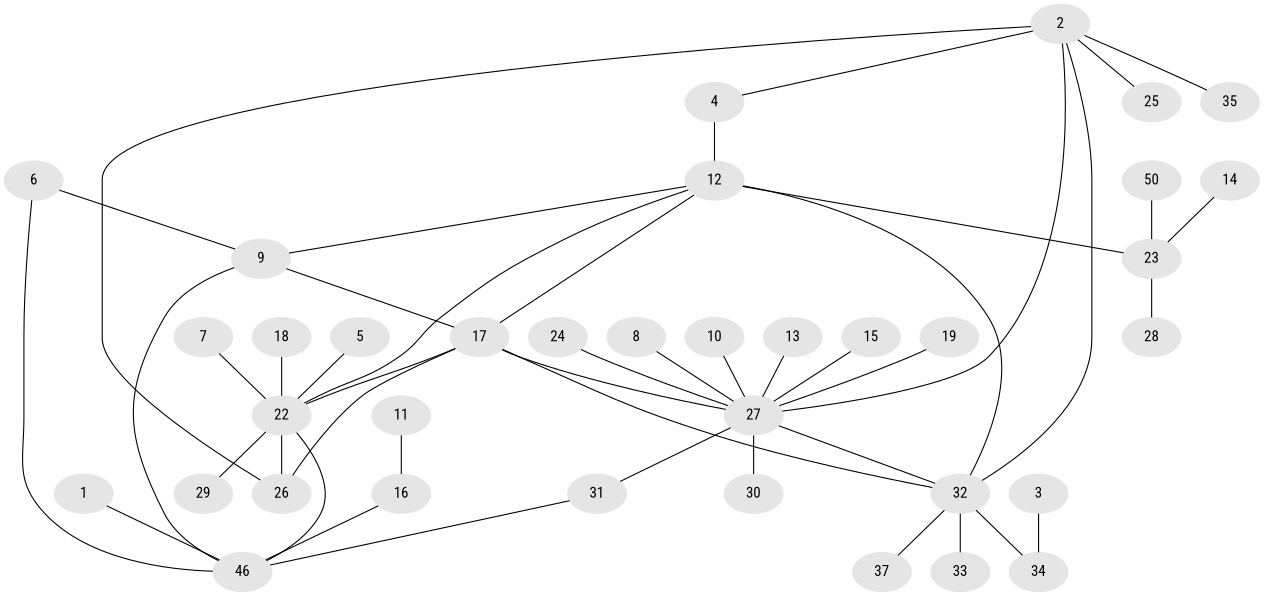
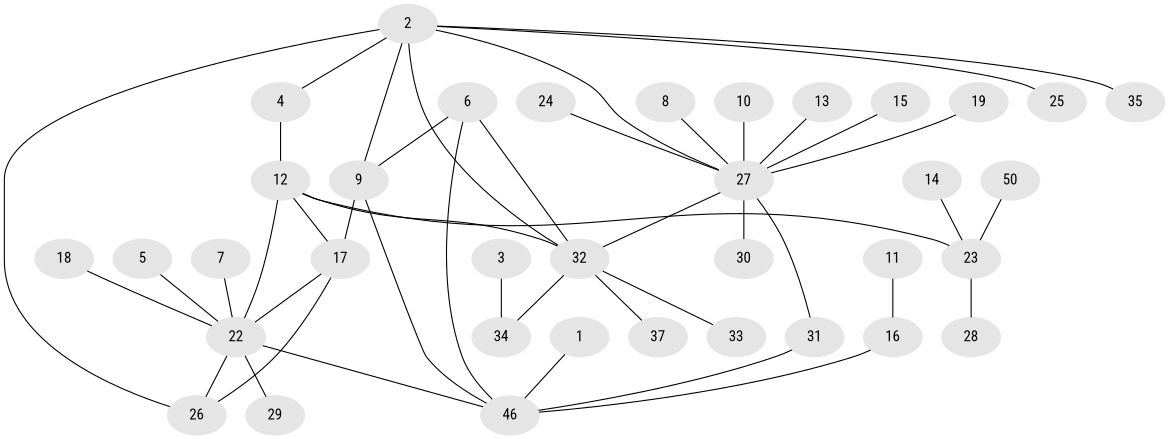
(488, 220) -> (383, 102)
(612, 385) -> none
(702, 431) -> (524, 181)
